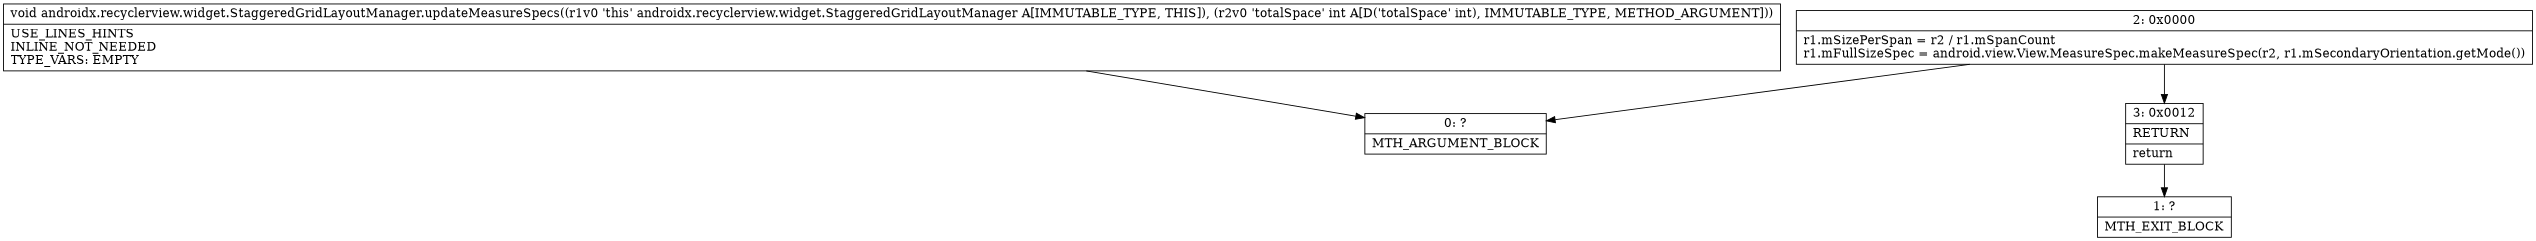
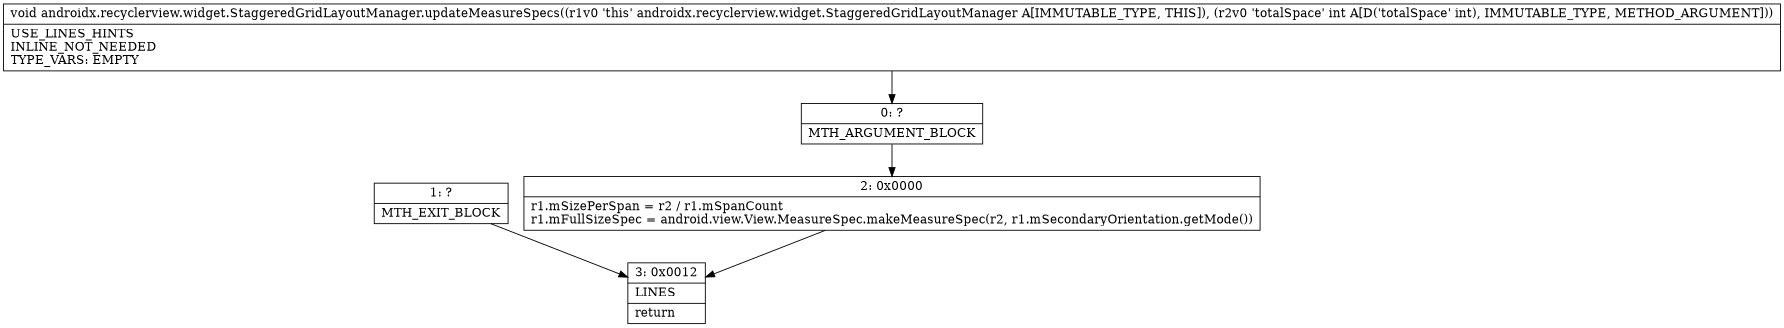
(1762, 92) -> (892, 156)
(2161, 133) -> (656, 293)
(2164, 176) -> (555, 249)
